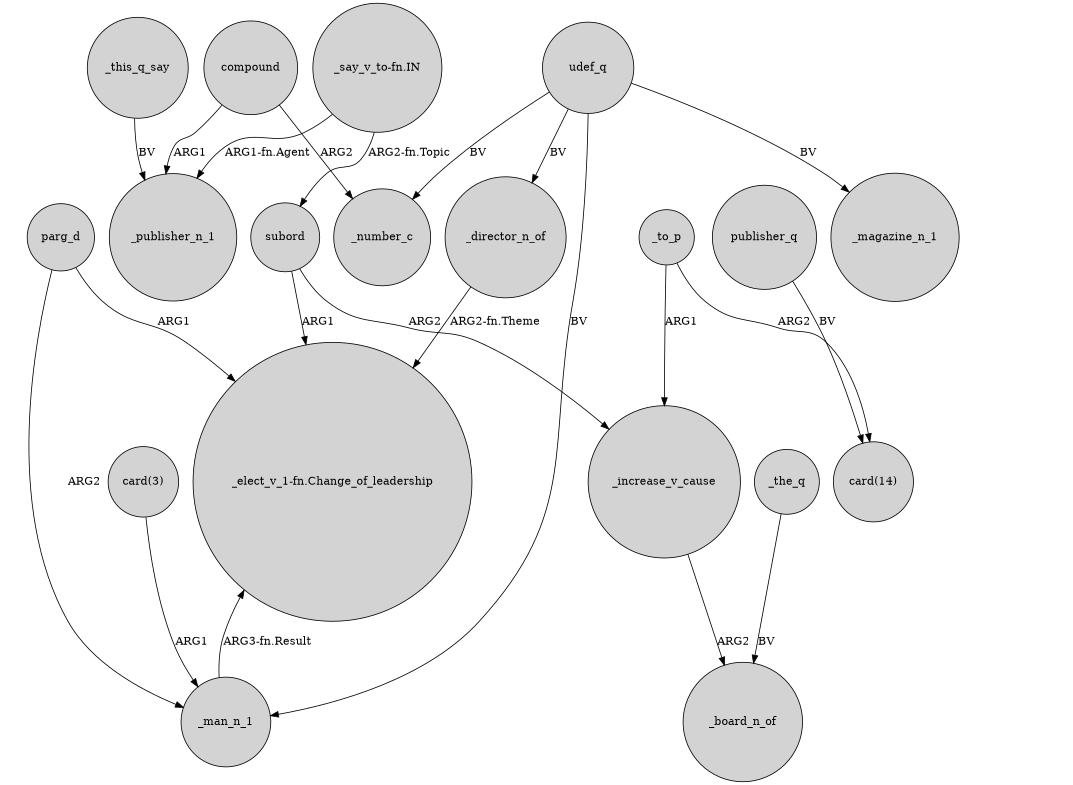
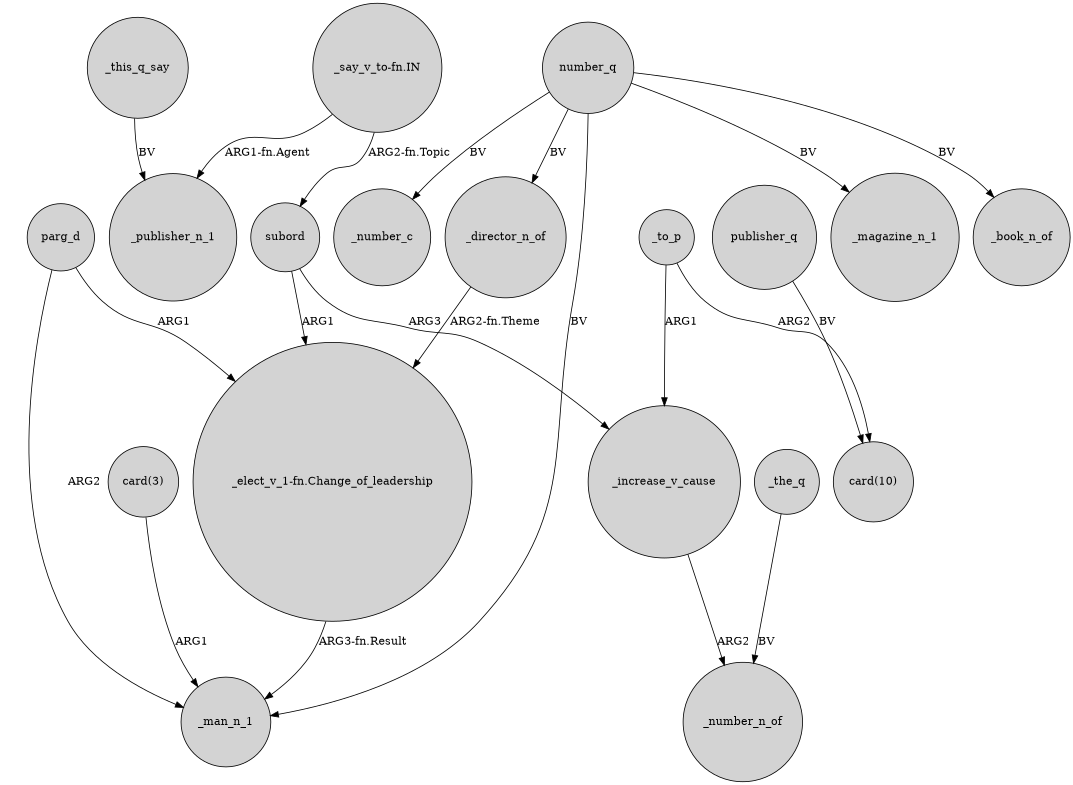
(251, 68) -> none
(588, 68) -> (588, 68)
none -> (1022, 237)
(425, 322) -> (425, 322)
(873, 482) -> (873, 482)
(223, 636) -> (305, 663)
(743, 722) -> (743, 722)
